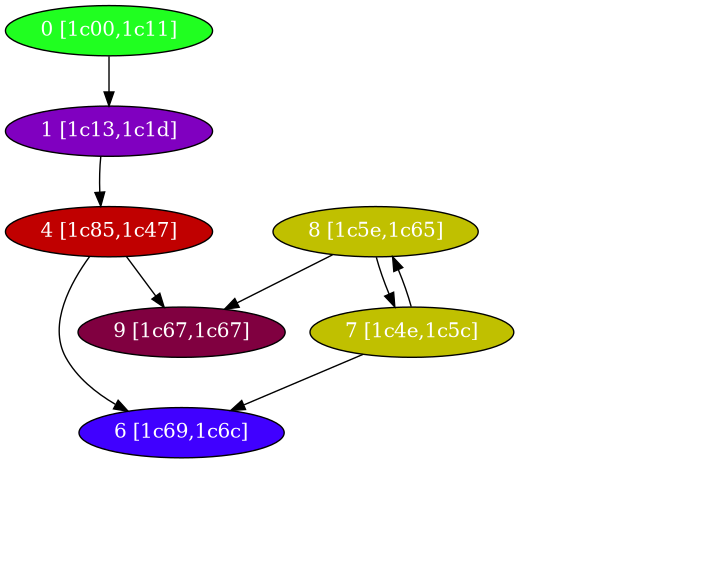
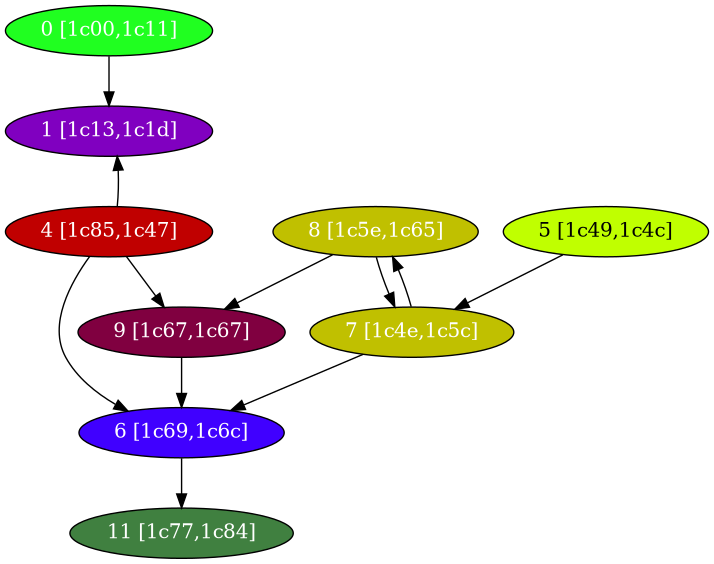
(100, 174) -> (118, 188)
none -> (606, 232)
none -> (182, 376)
none -> (182, 533)
